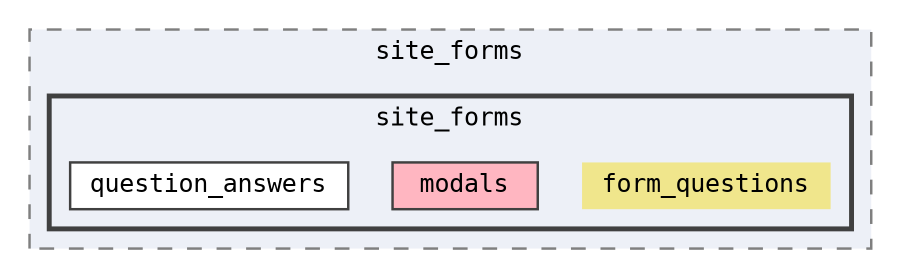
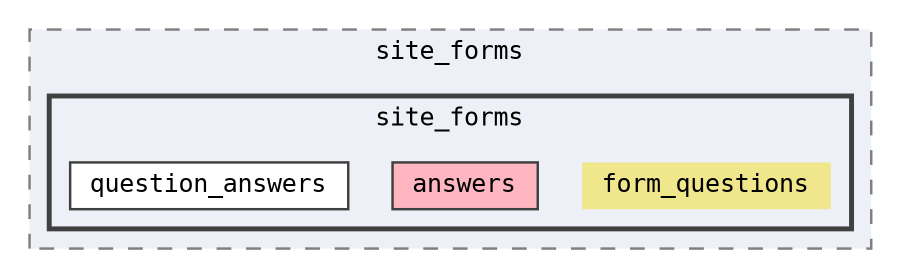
(465, 186) -> (465, 186)
